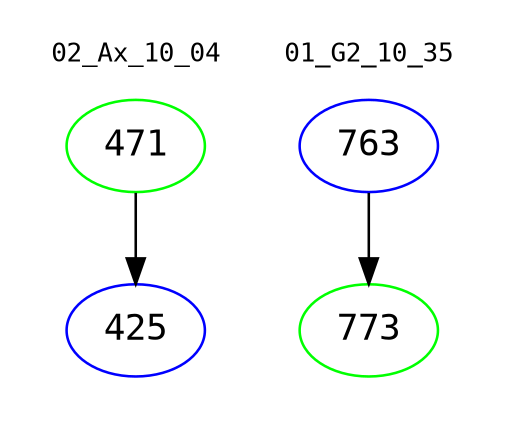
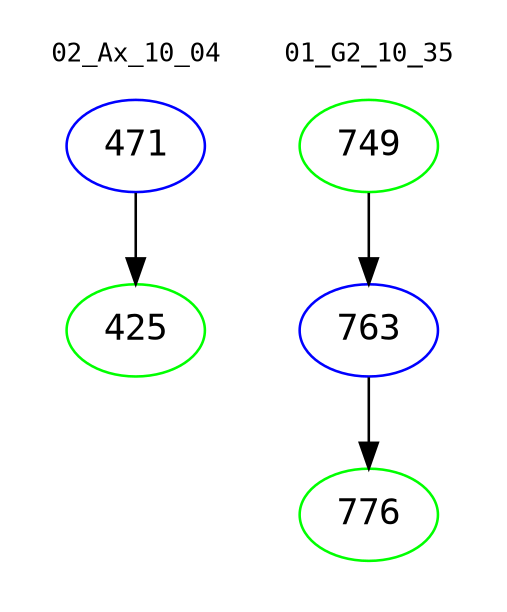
(136, 146) -> (136, 146)
none -> (369, 146)
(136, 330) -> (136, 330)
(369, 330) -> (369, 515)
